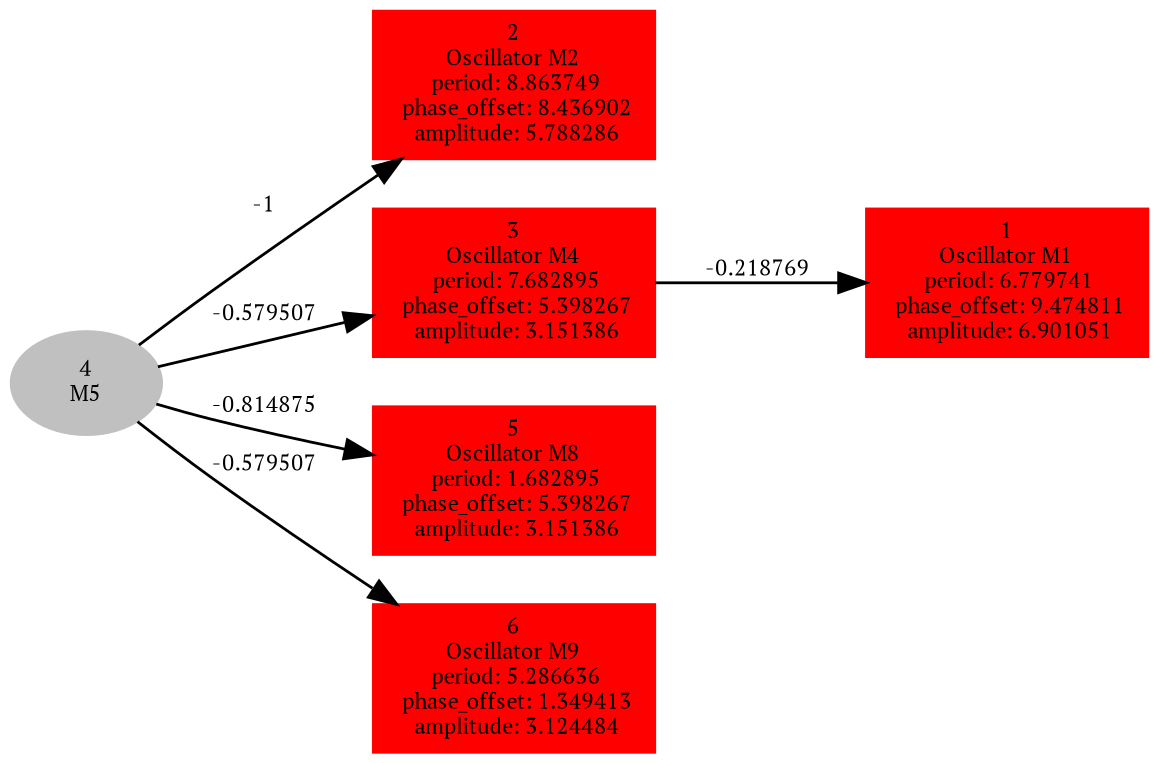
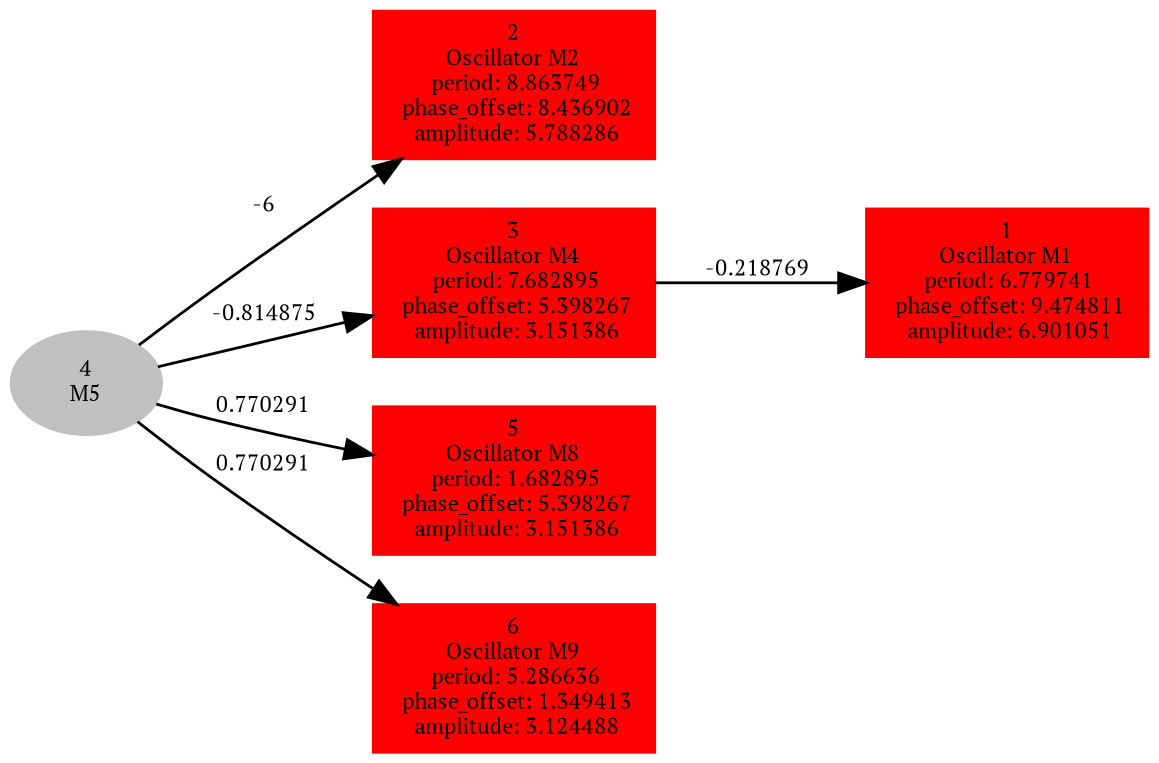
(267, 206) -> (267, 206)
(267, 315) -> (267, 315)
(267, 407) -> (267, 407)
(267, 465) -> (267, 465)
(514, 727) -> (514, 727)
